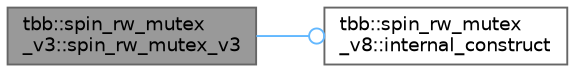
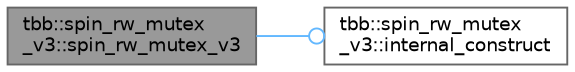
(446, 36) -> (446, 36)
